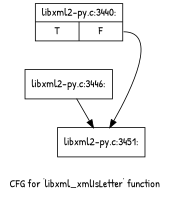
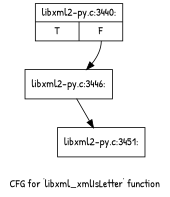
(136, 73) -> (99, 53)
